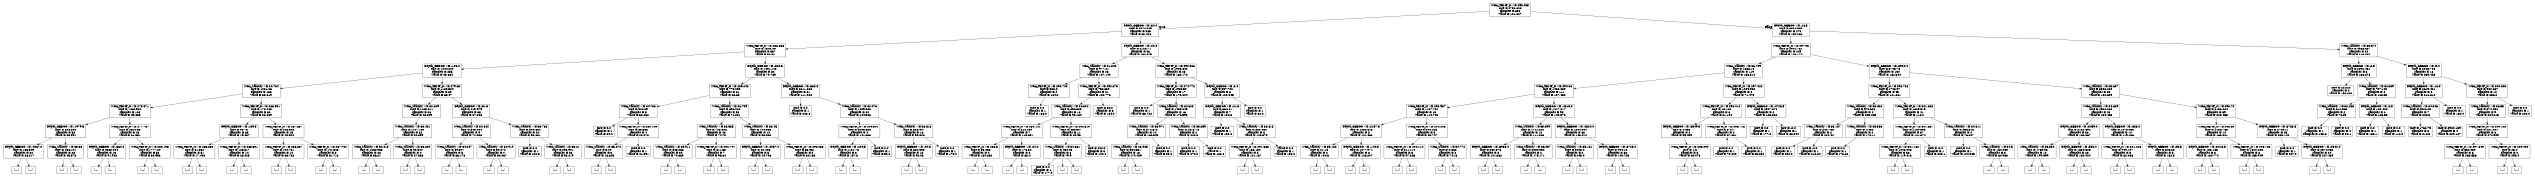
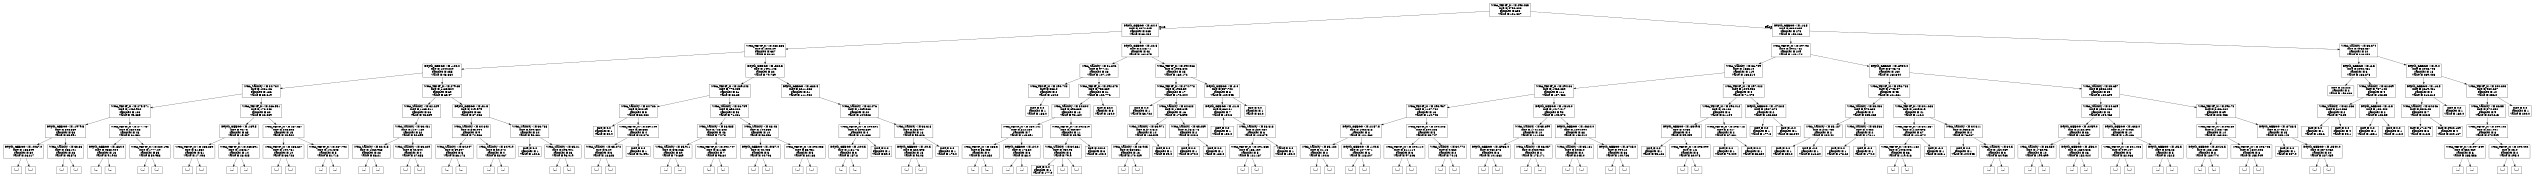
(801, 111) -> none
(1221, 121) -> (1224, 123)
(2315, 131) -> (2315, 131)
(2420, 131) -> (2420, 131)
(1727, 143) -> (1725, 141)
(1214, 151) -> (1214, 151)
none -> (1654, 151)
none -> (1865, 151)
